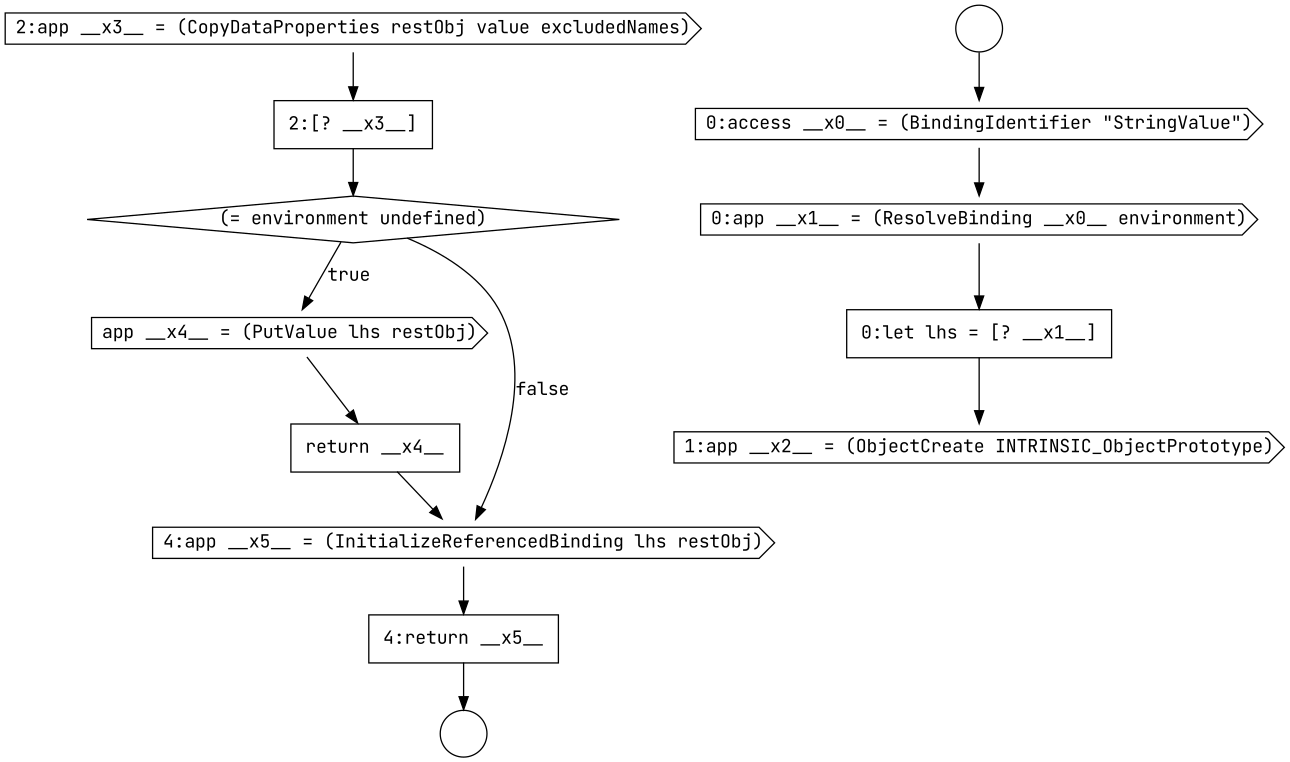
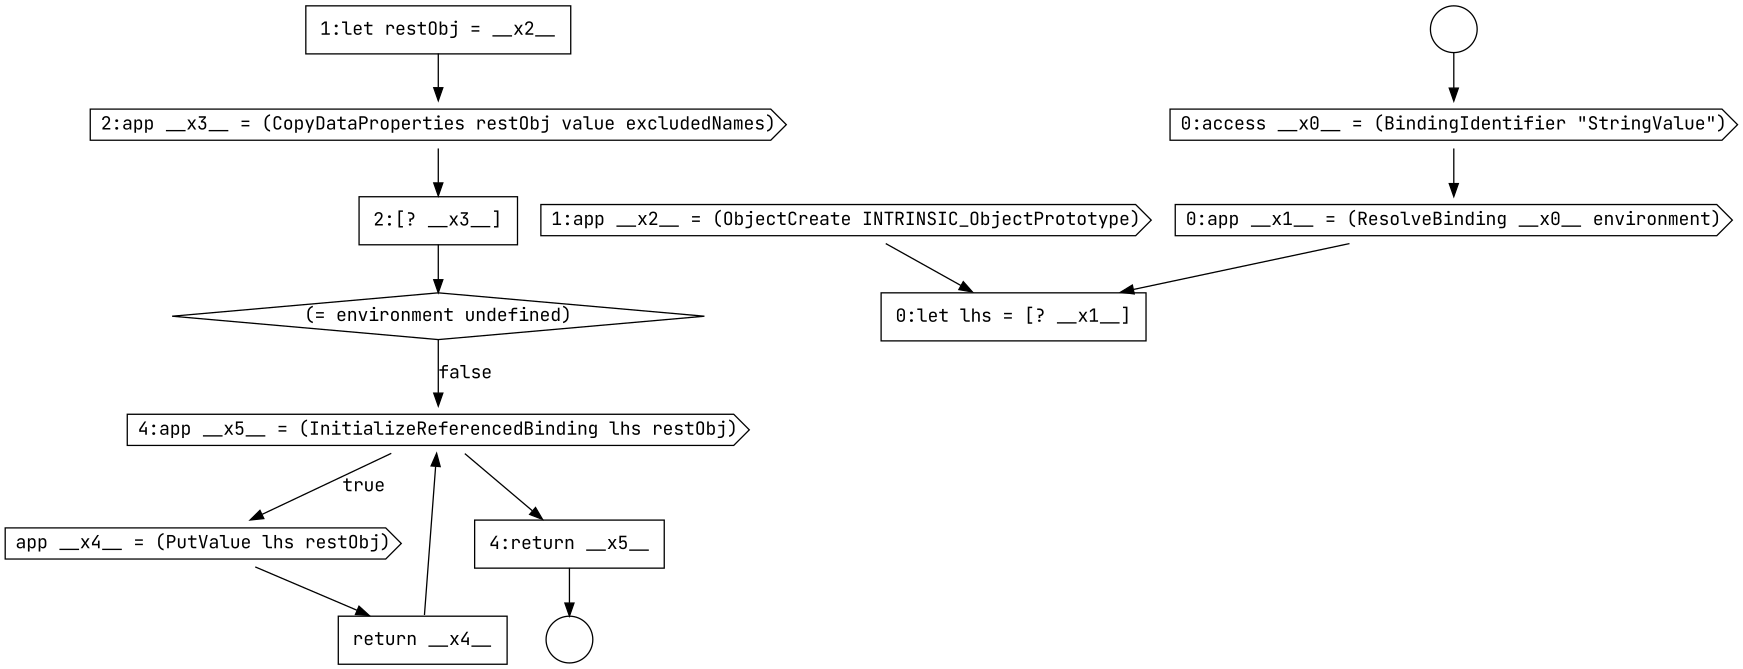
none -> (438, 29)
(325, 270) -> (327, 484)
(979, 384) -> (923, 265)
